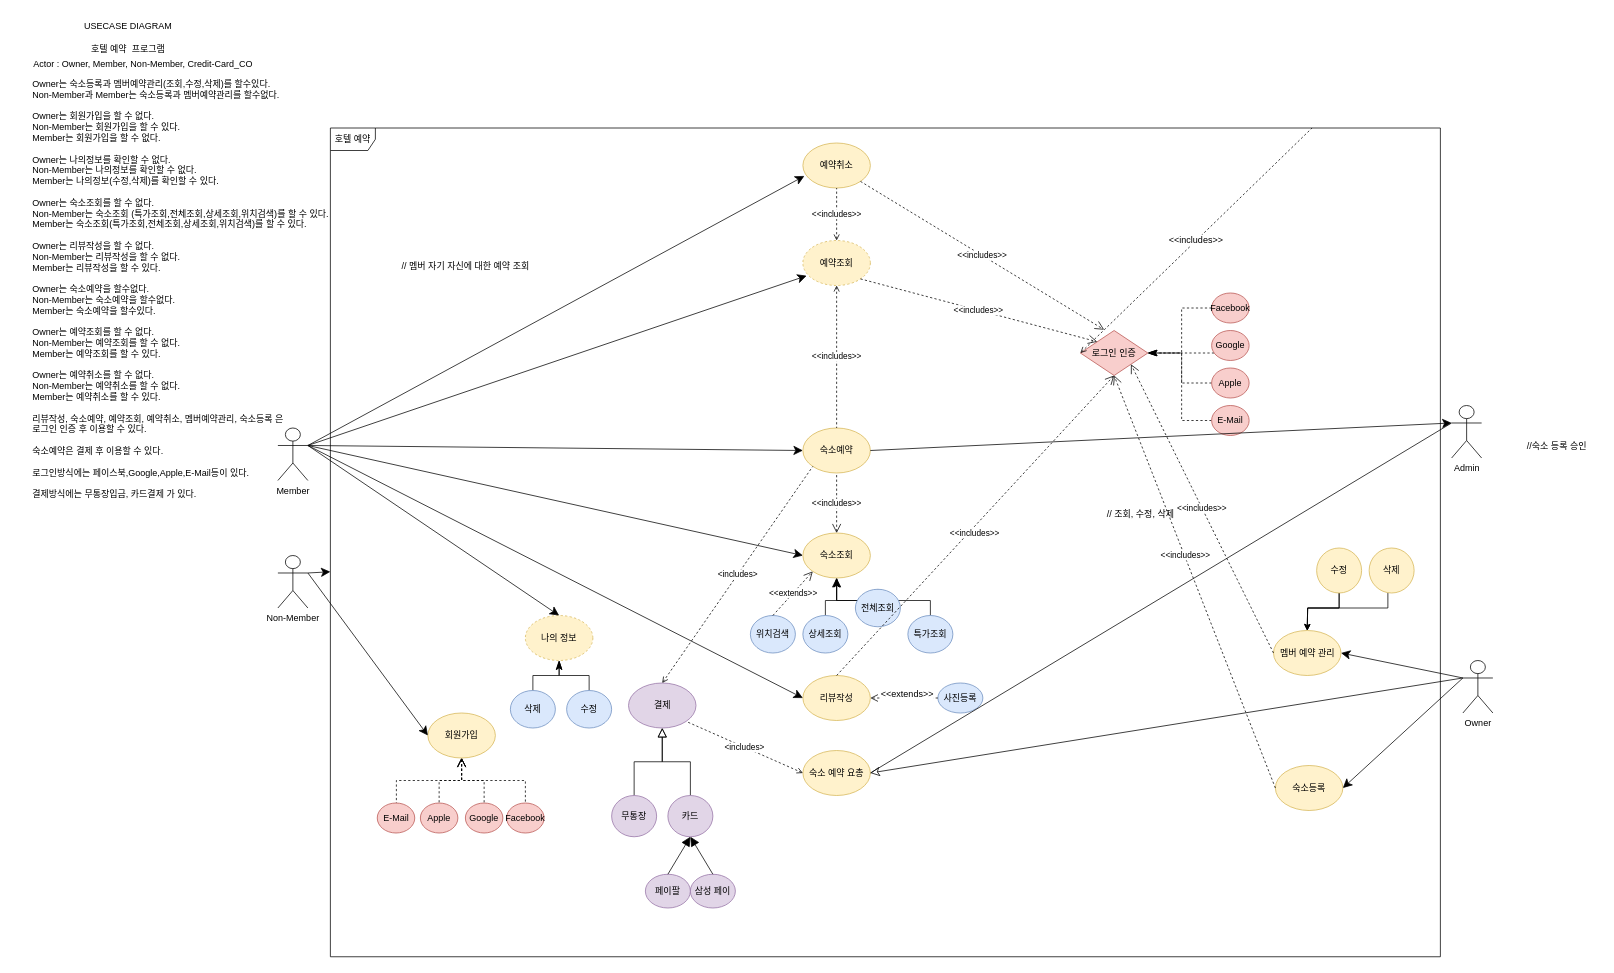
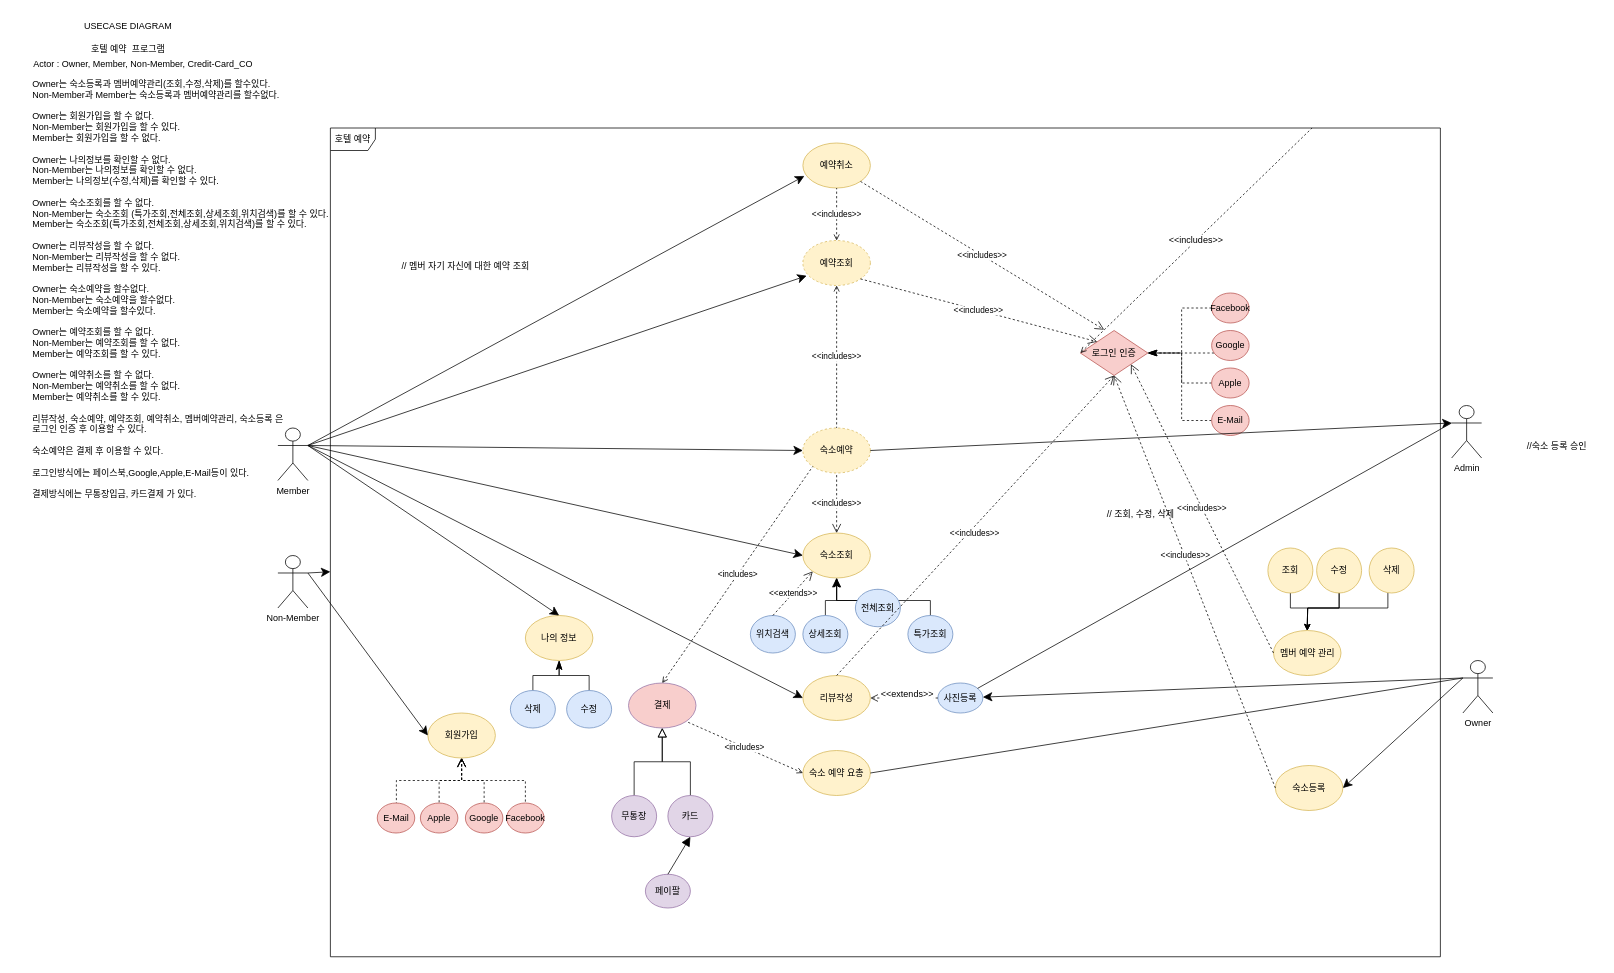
(837, 450) -> (837, 450)
none -> (1290, 570)
(1156, 601) -> (1208, 559)
none -> (1290, 607)
(559, 638) -> (559, 638)
(1402, 665) -> (1217, 688)
(662, 705) -> (662, 705)
(879, 771) -> (875, 772)
(704, 859) -> none
(713, 891) -> none
